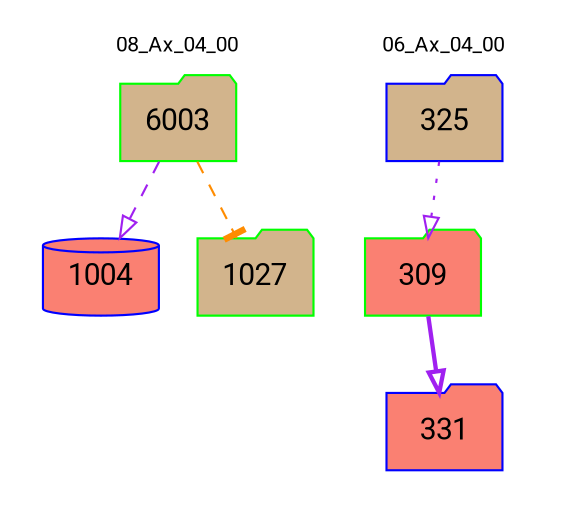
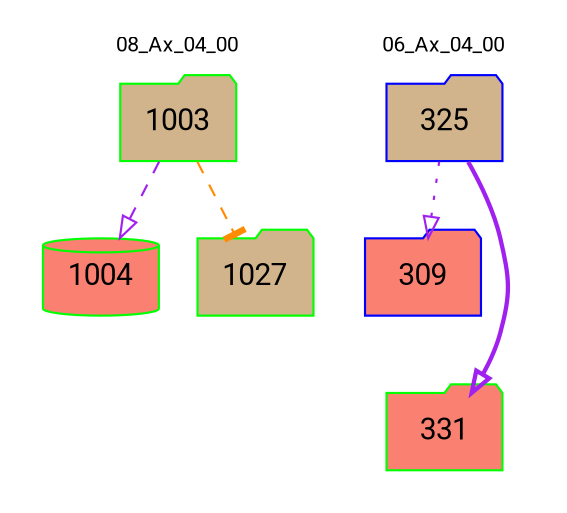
(178, 122) -> (178, 122)
(101, 277) -> (101, 277)
(423, 277) -> (423, 277)
(432, 344) -> (506, 266)
(444, 432) -> (444, 432)
